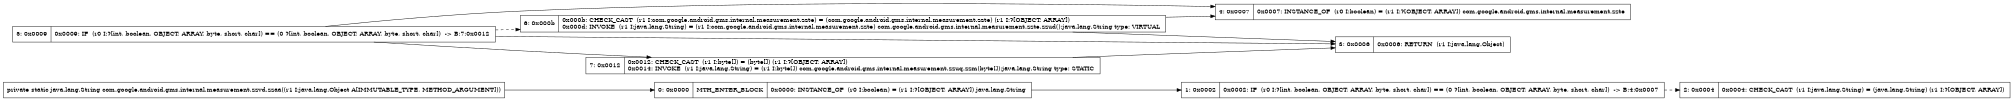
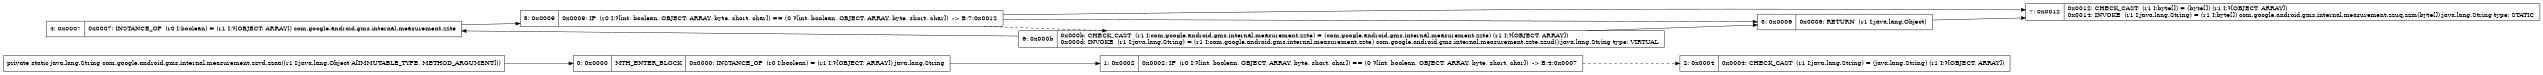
(768, 5) -> (489, 24)
(1202, 53) -> (1977, 19)
